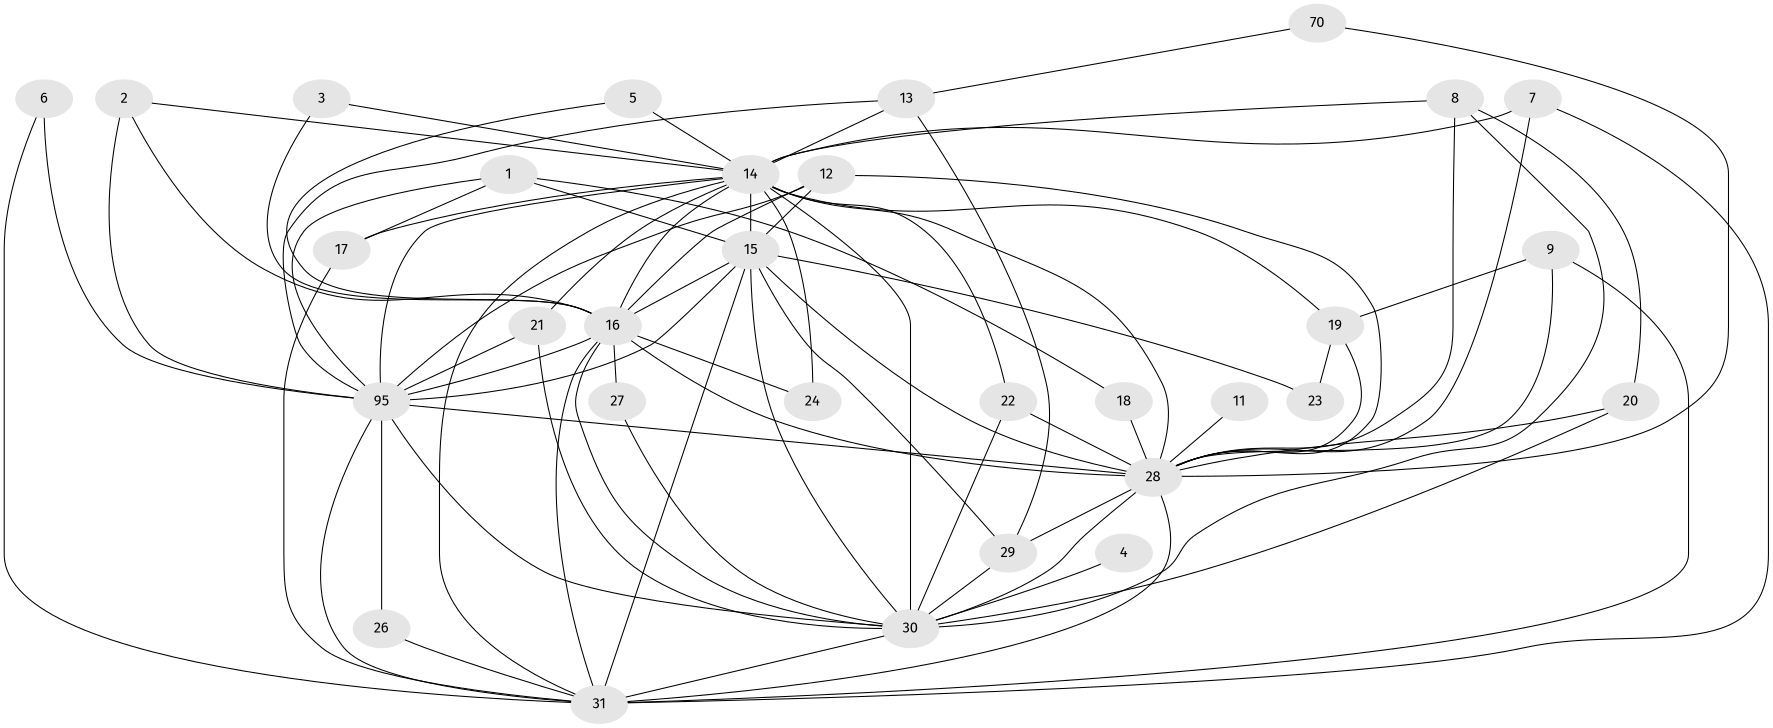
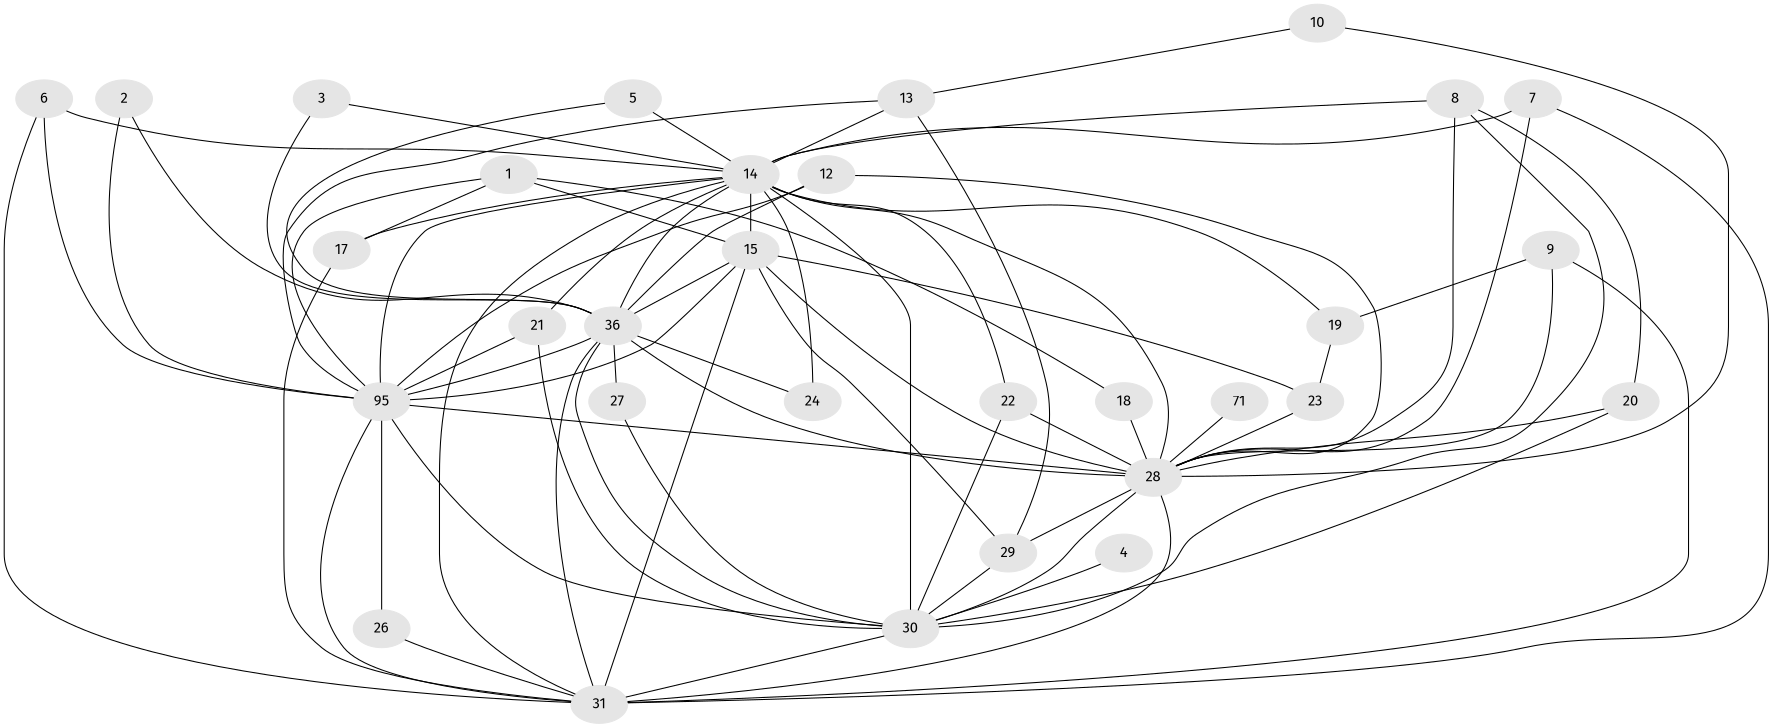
(1317, 23) -> (1317, 23)
(409, 133) -> (360, 149)
(789, 212) -> none
(613, 326) -> (613, 326)
(1240, 402) -> (1240, 402)
(1339, 435) -> (1235, 440)
(790, 454) -> none
